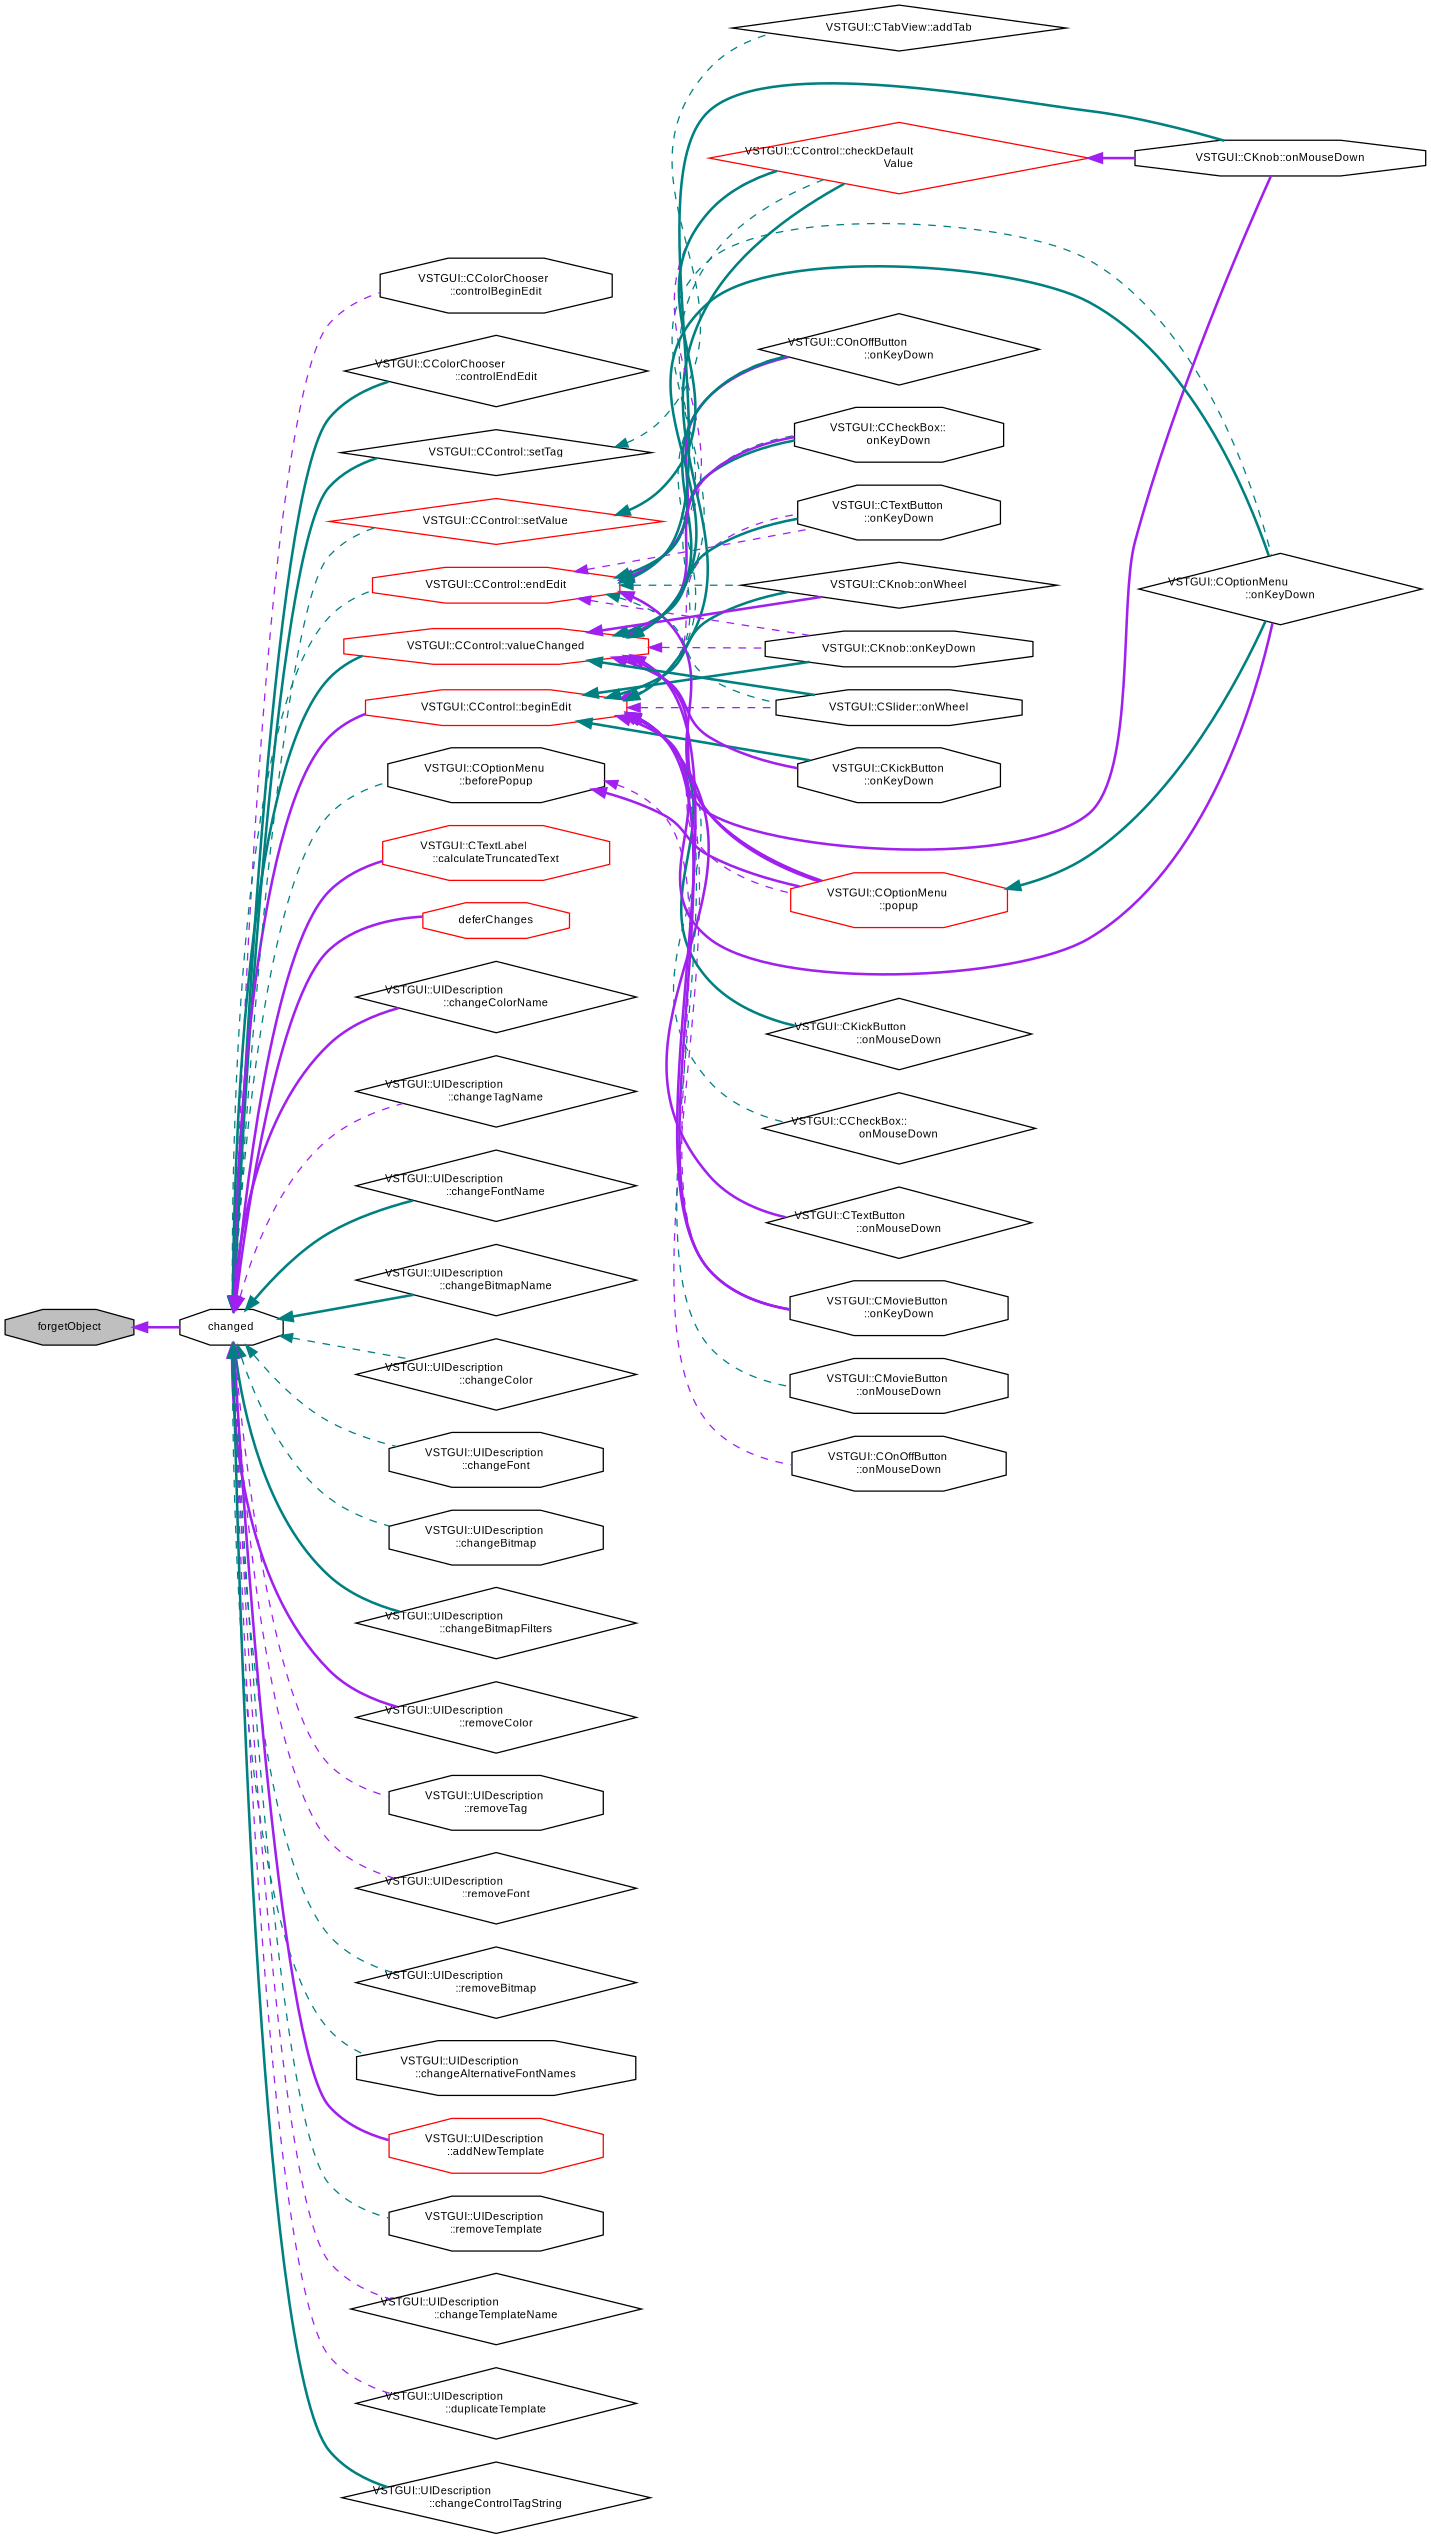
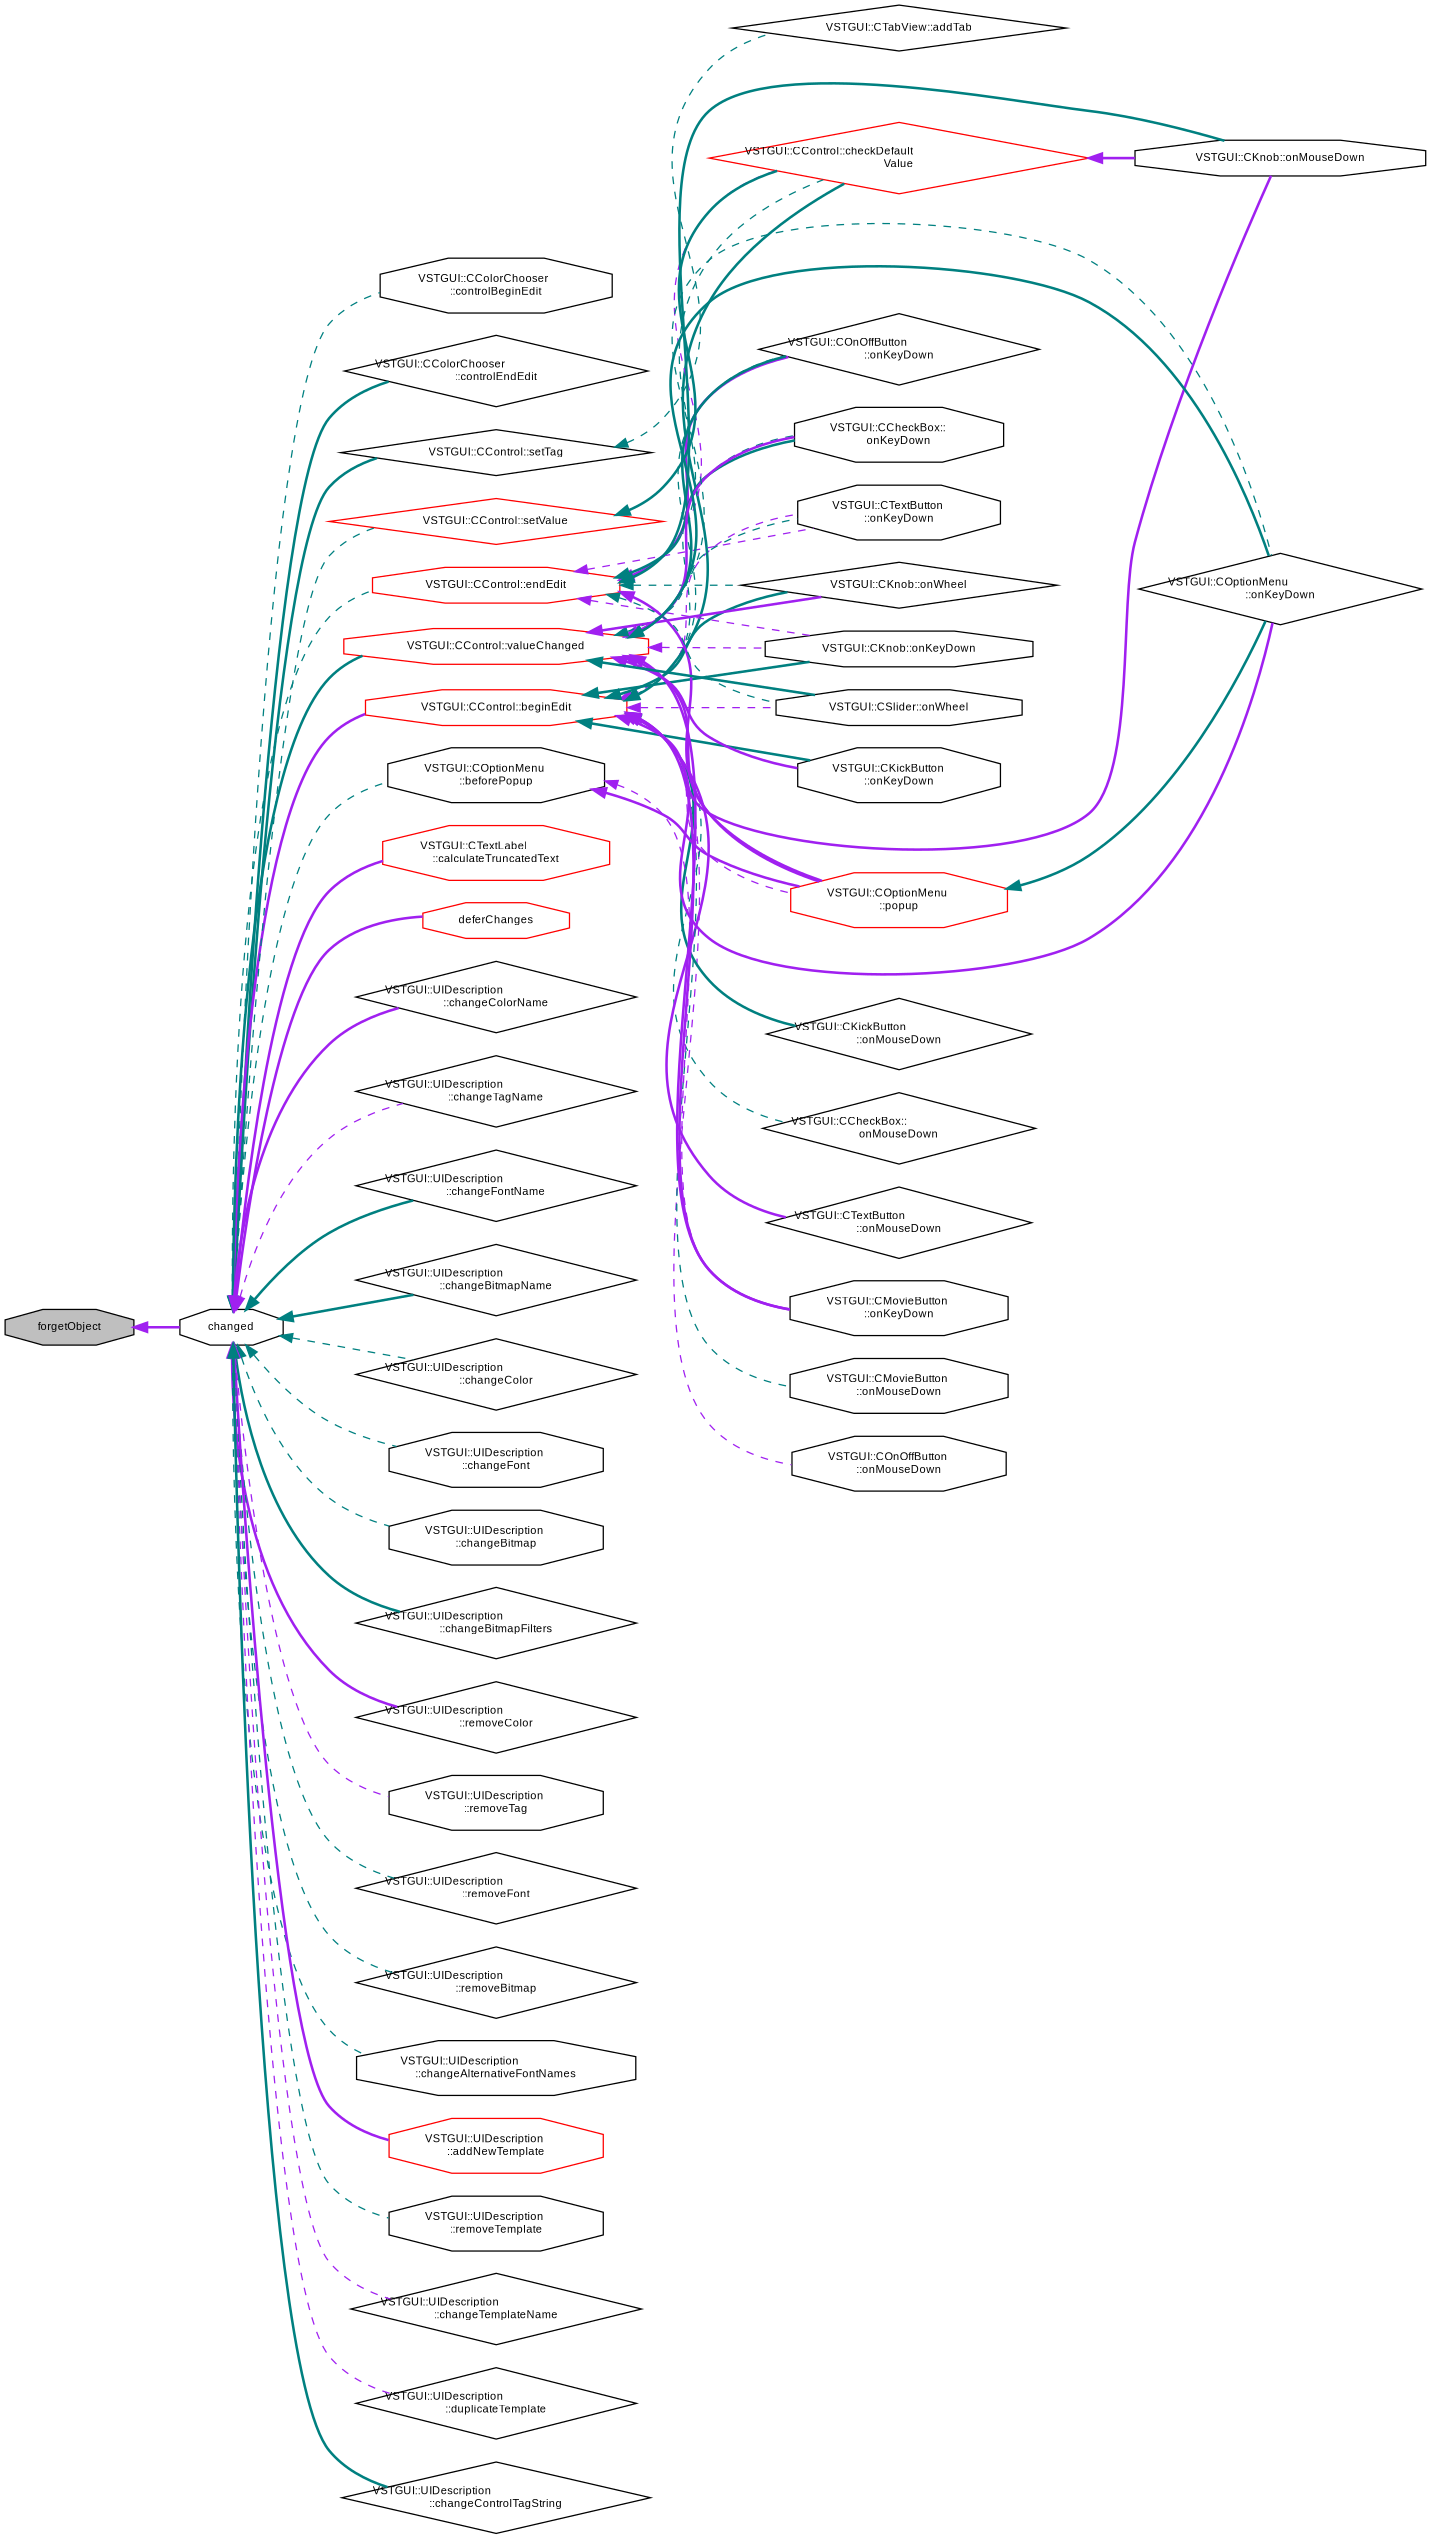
(699, 559) -> (699, 559)
(259, 777) -> (259, 777)
(265, 1643) -> (265, 1643)
